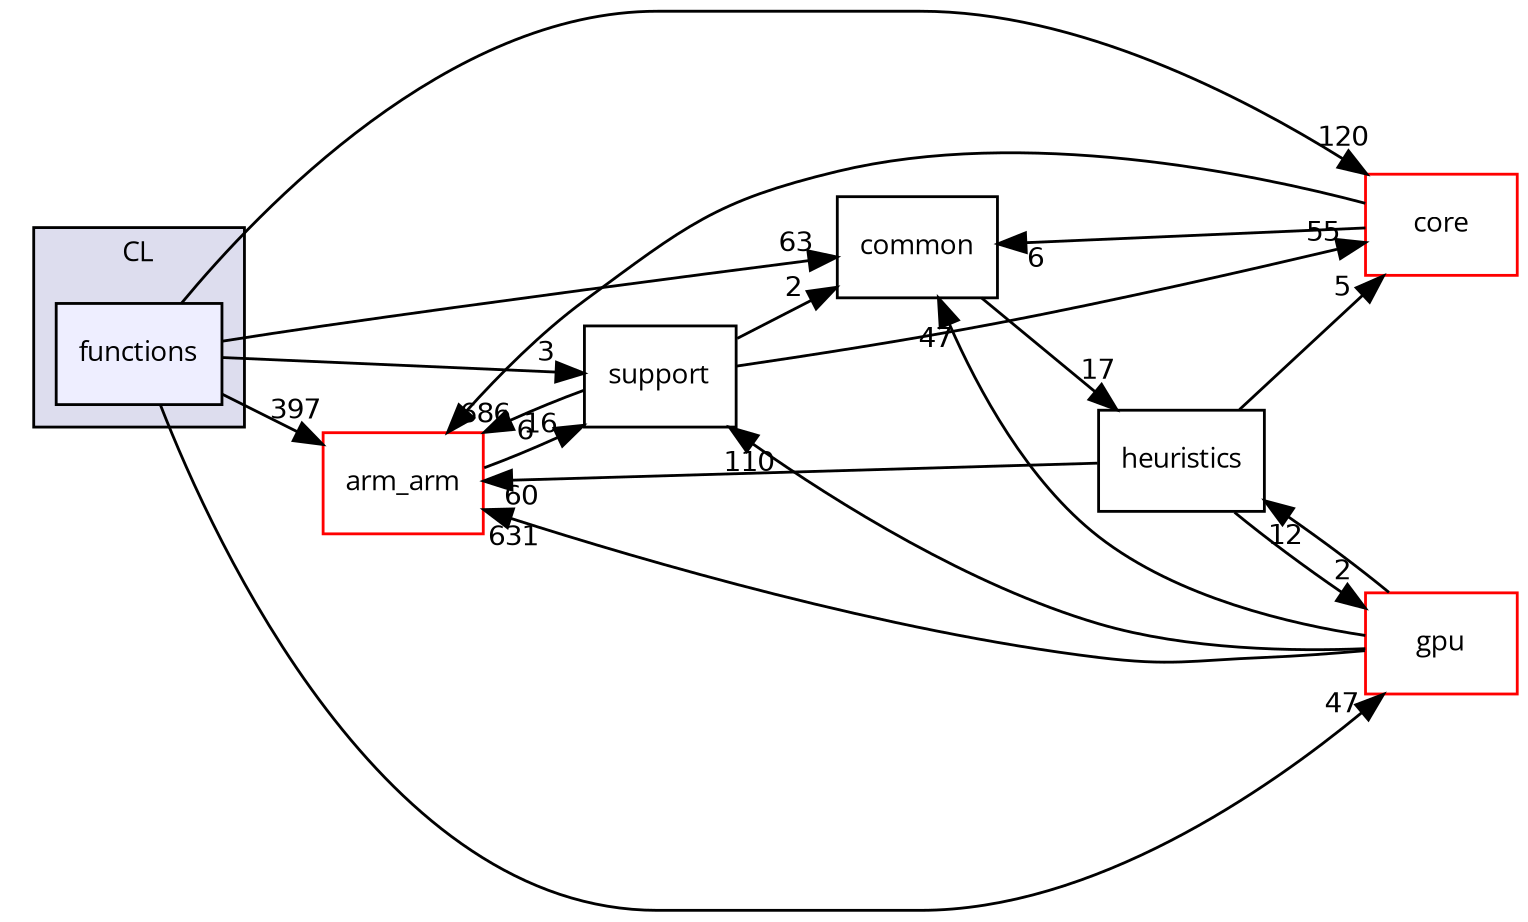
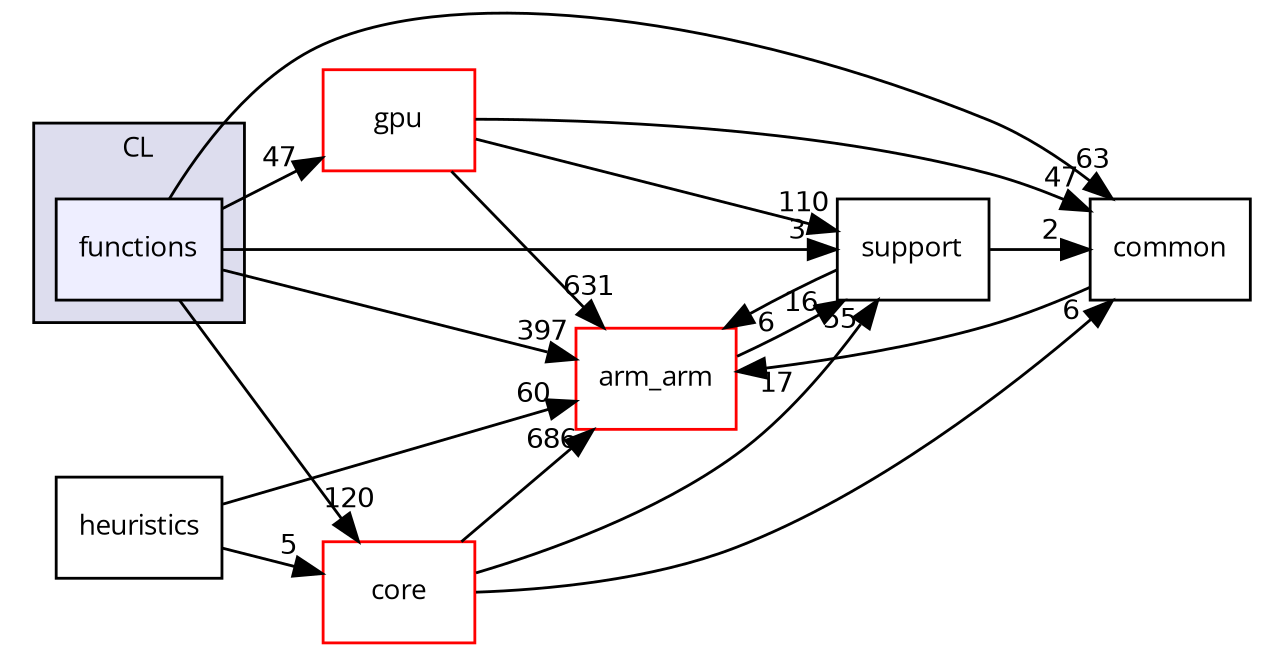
(1038, 315) -> (692, 483)
(1038, 345) -> (931, 340)
(1287, 554) -> none
(1339, 554) -> none
